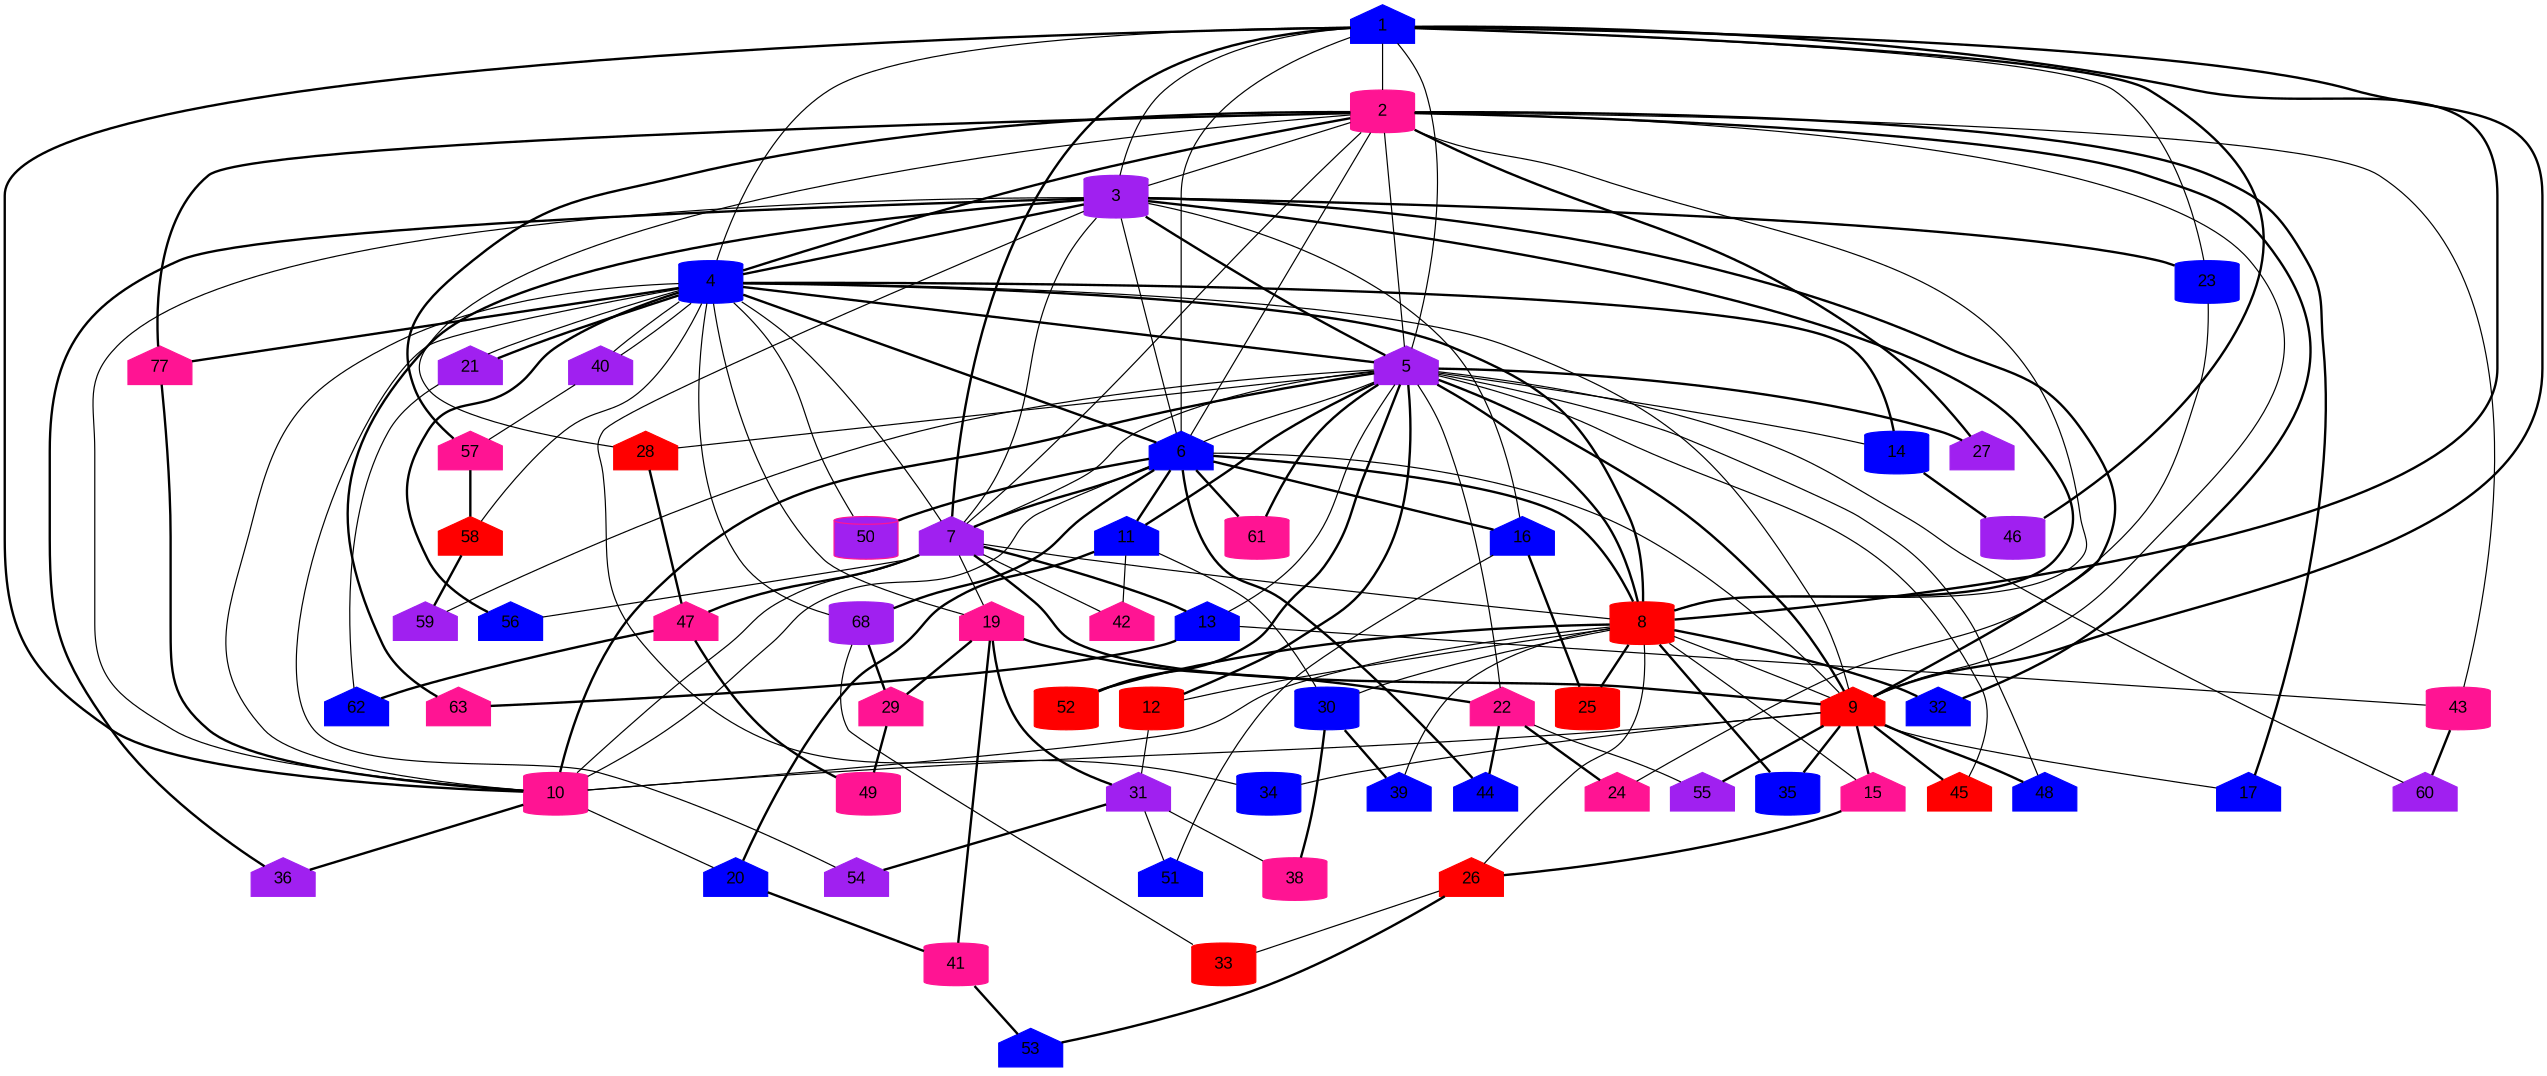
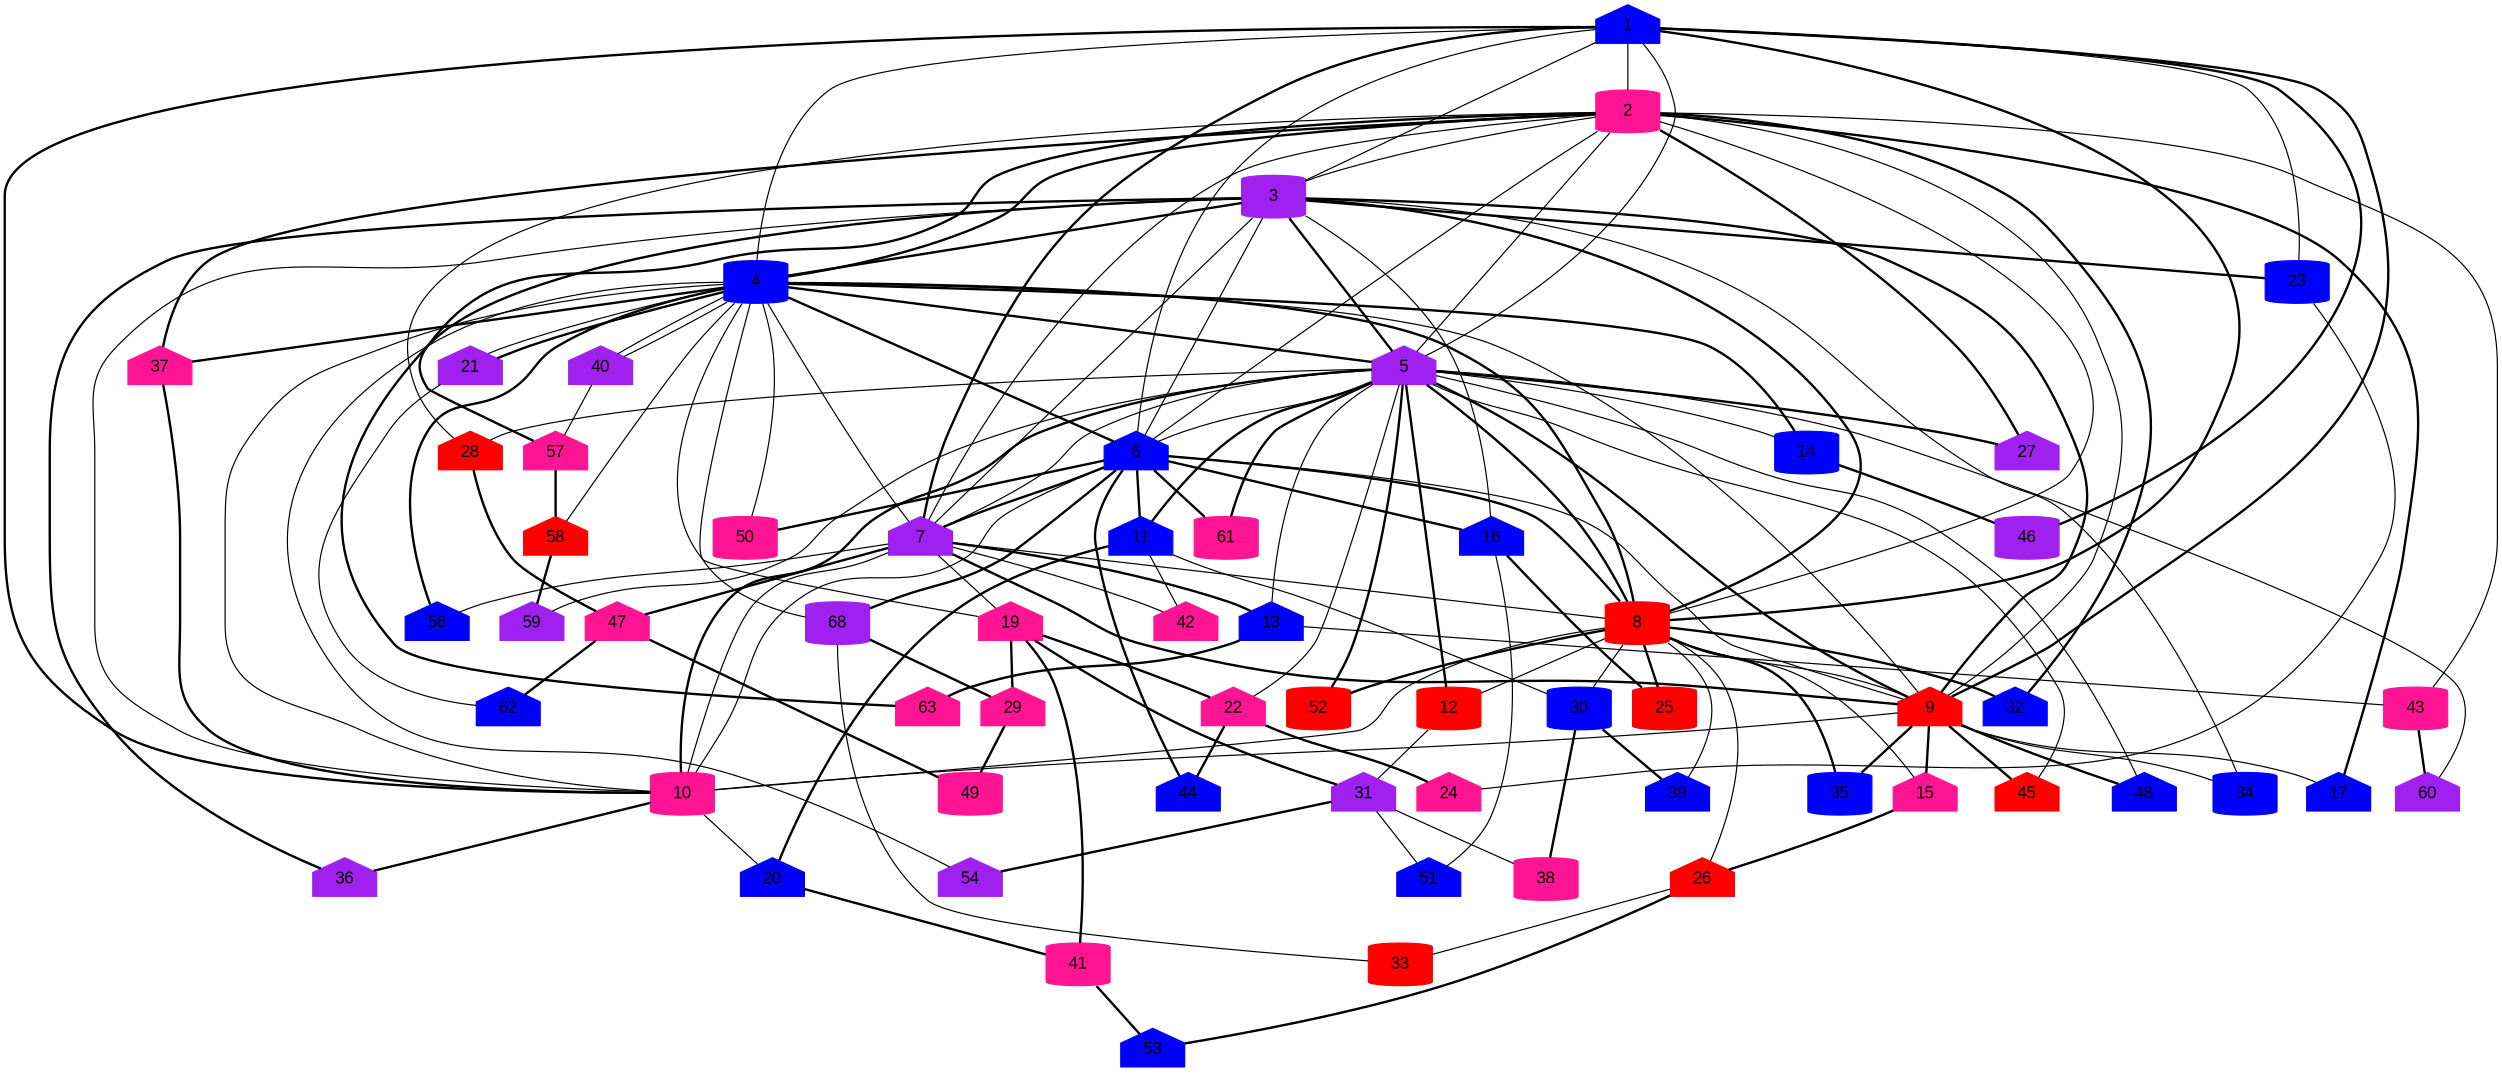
(160, 367) -> (160, 367)
(866, 538) -> (745, 538)
(1702, 794) -> none
